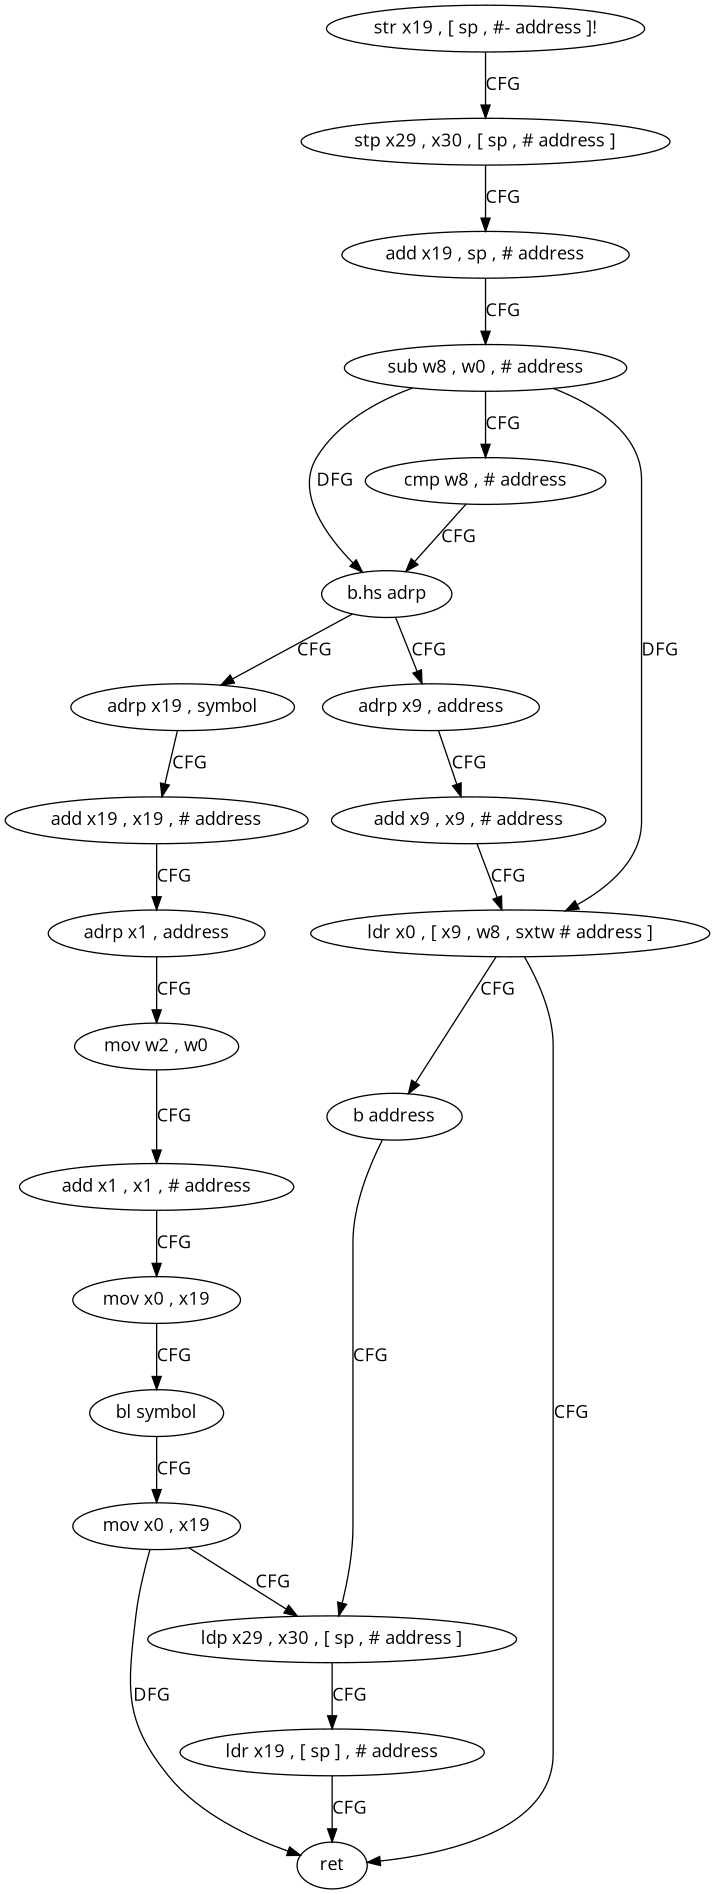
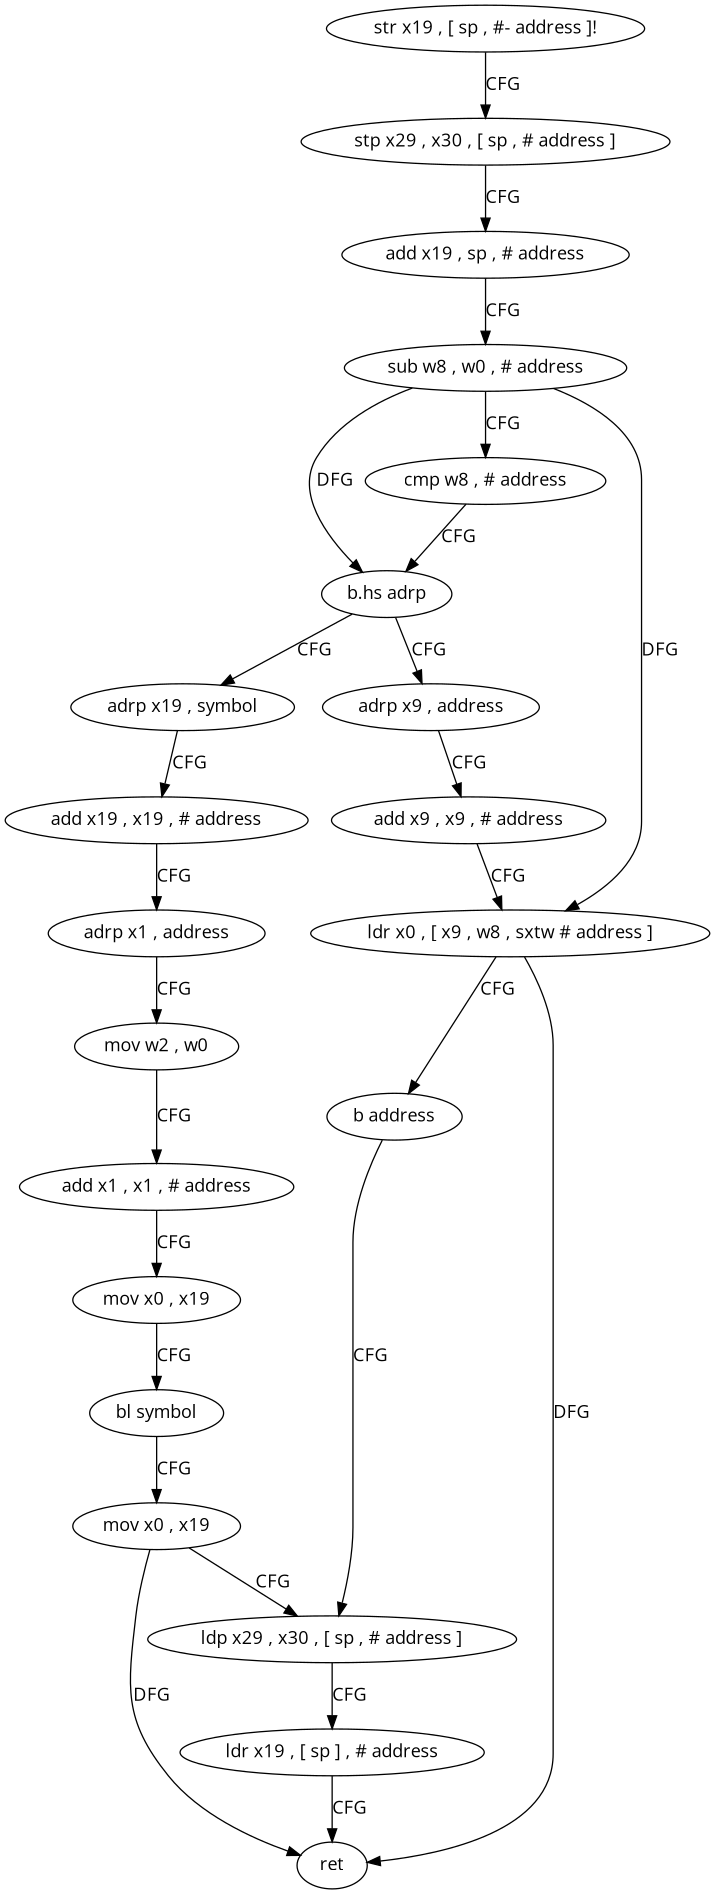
(572, 1413) -> (572, 1413)
